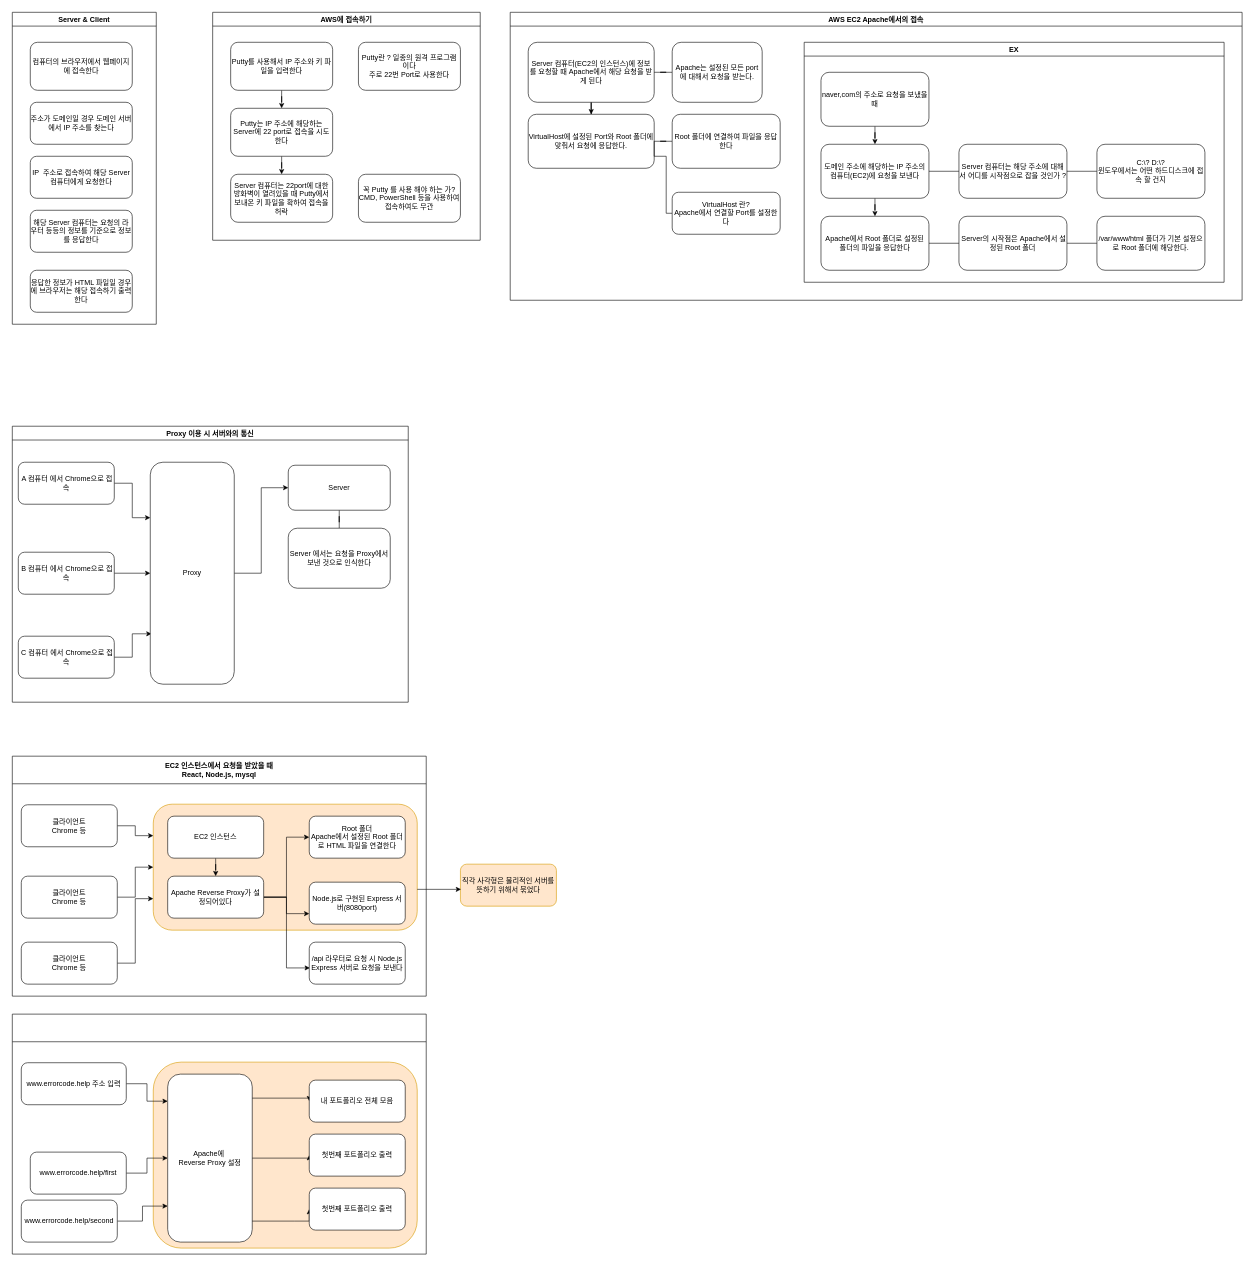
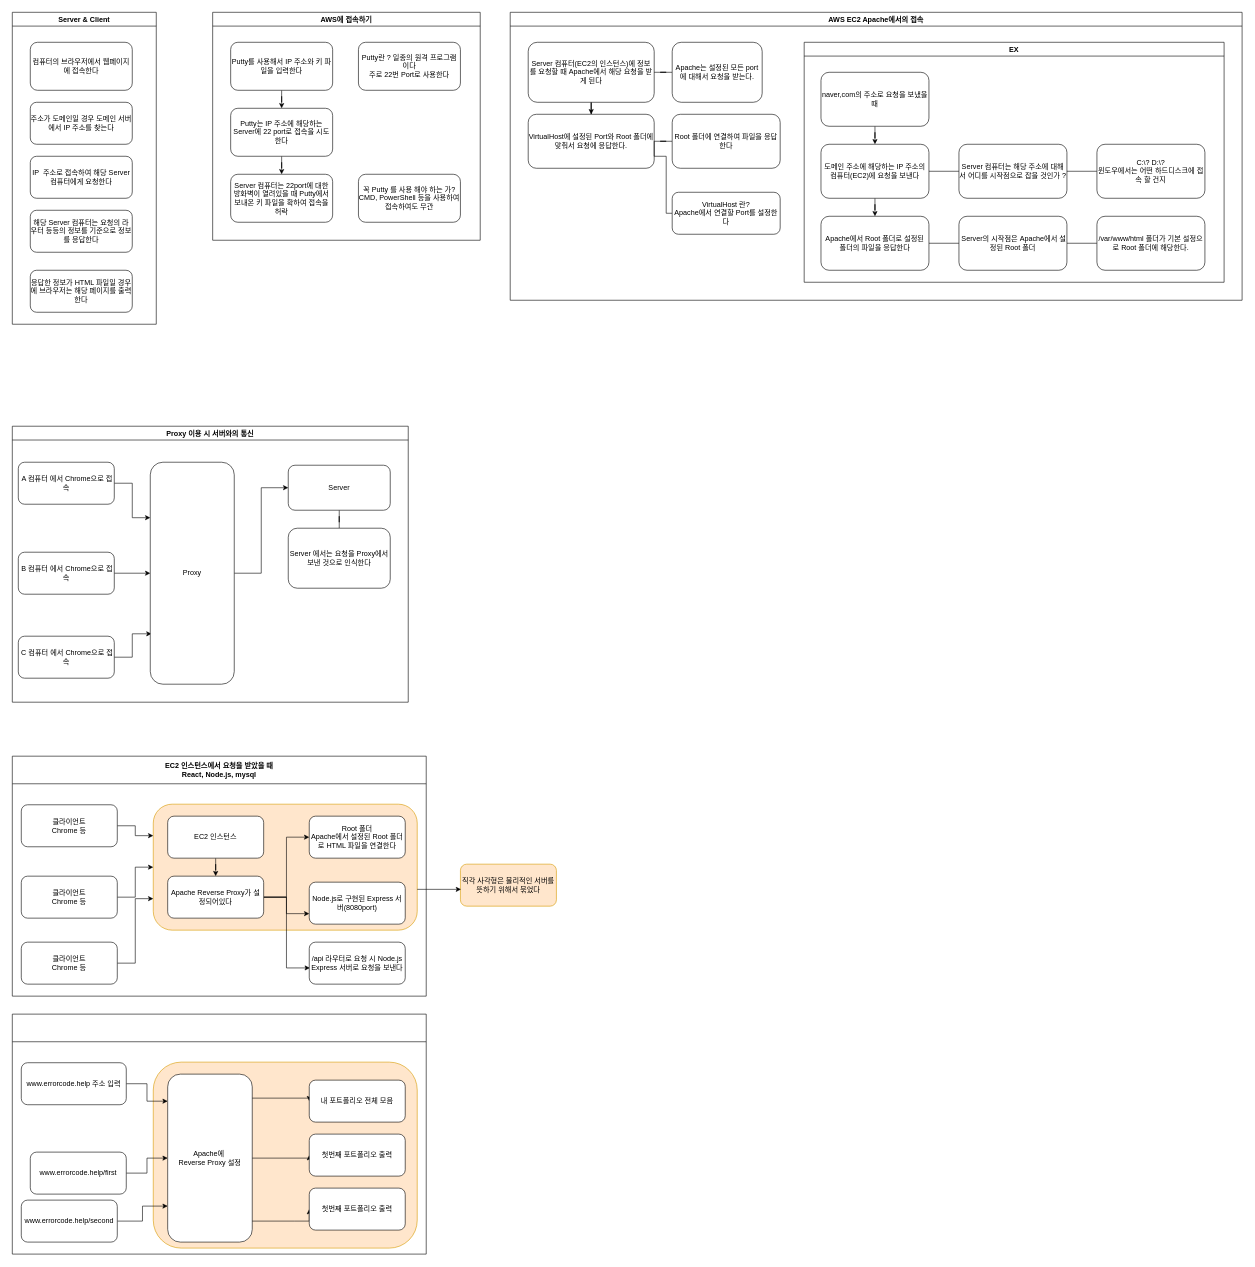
(81, 291) -> (81, 291)
